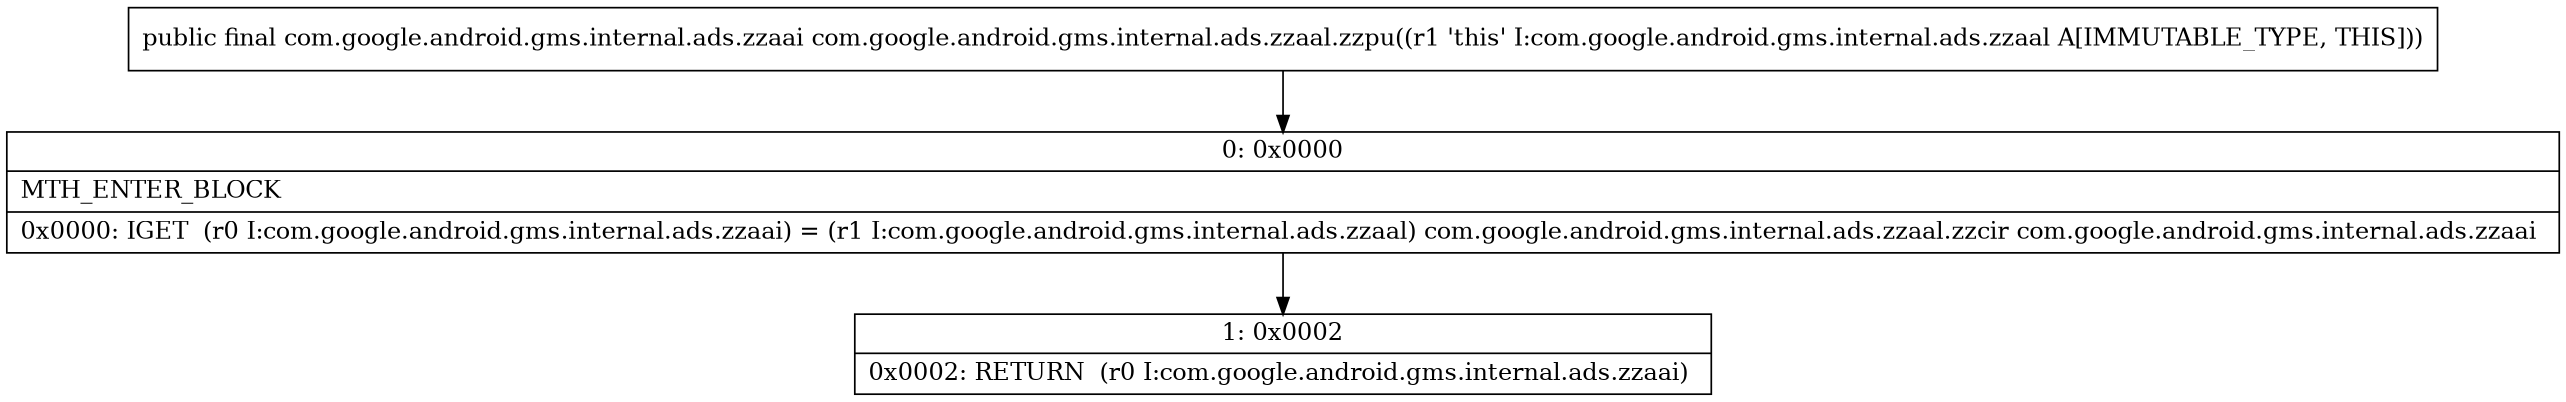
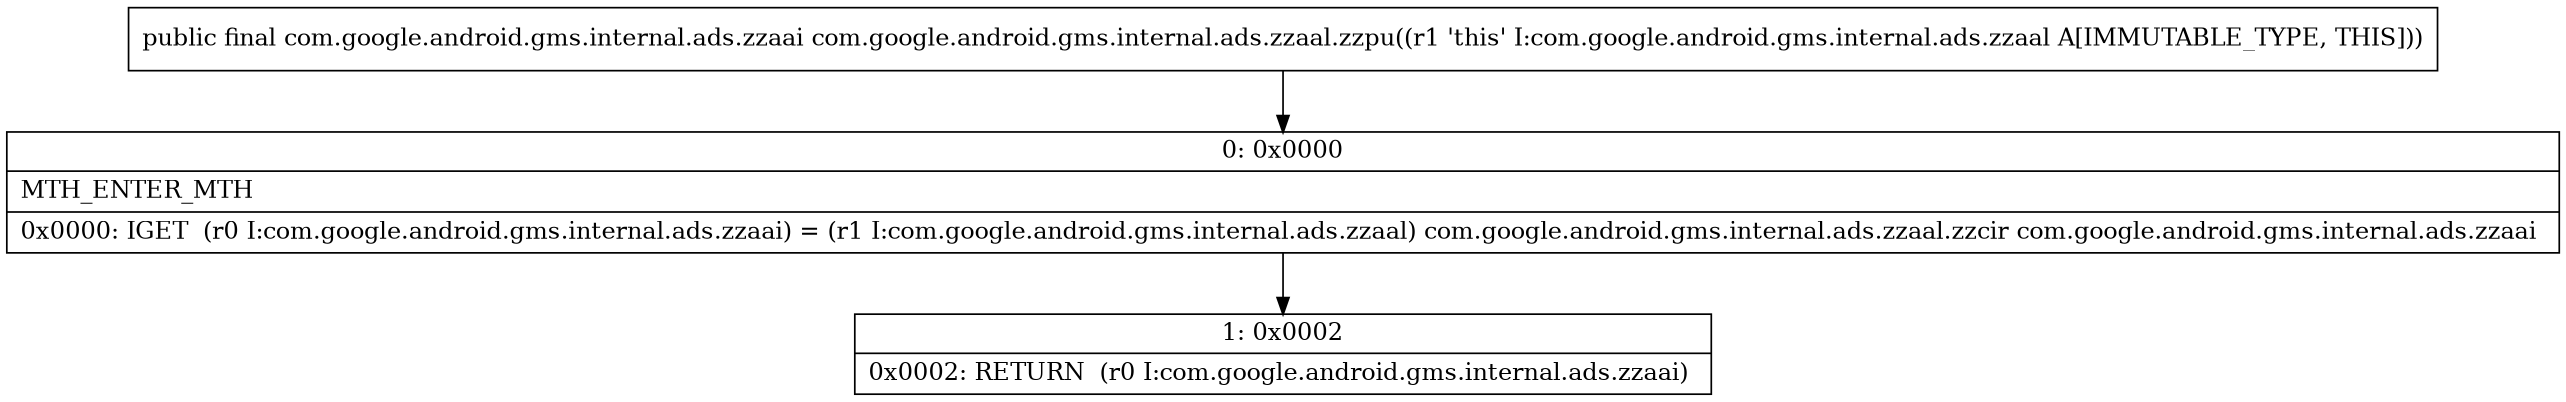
(152, 191) -> (137, 191)
